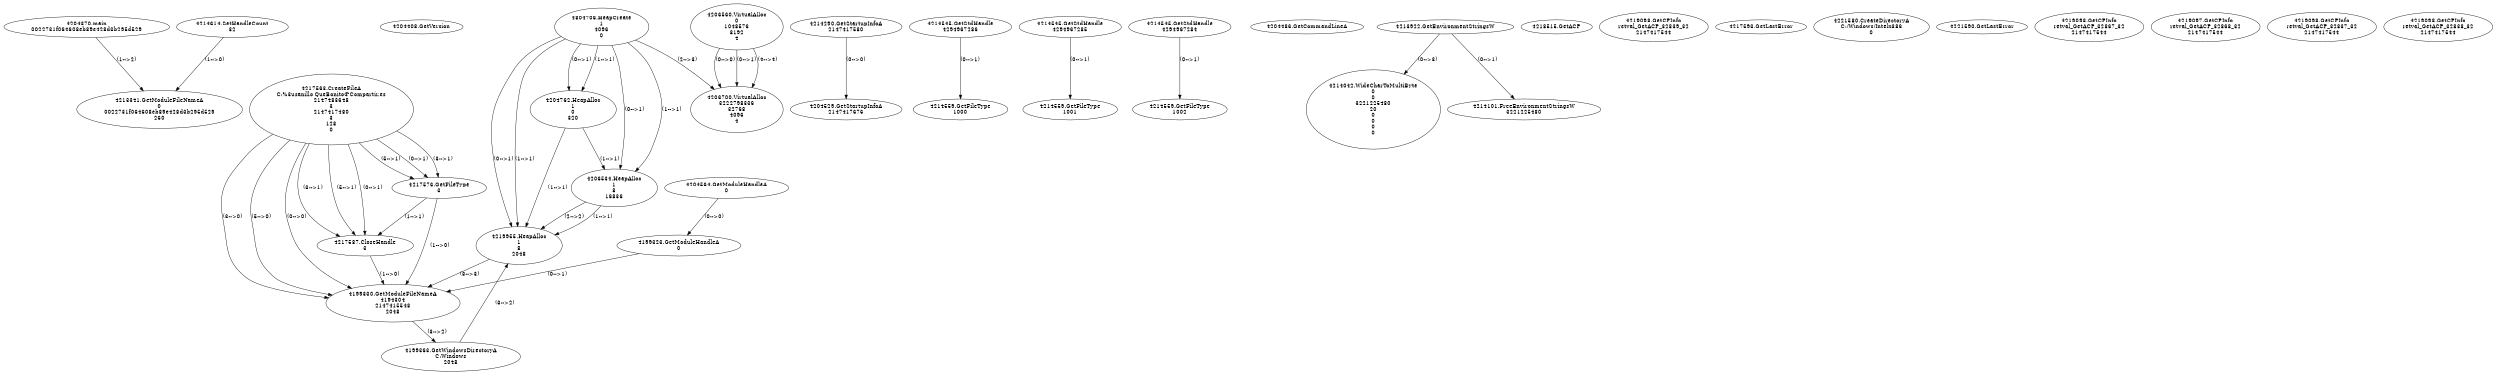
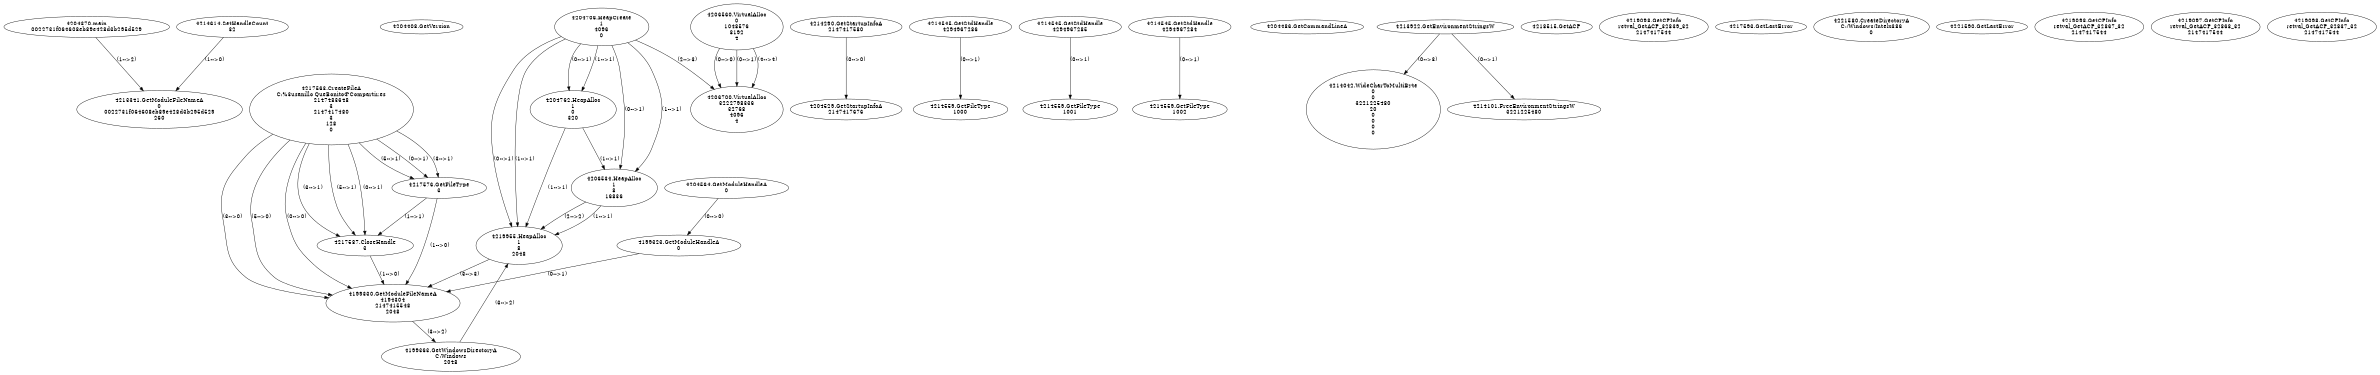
(602, 27) -> (602, 27)
(2438, 27) -> none
